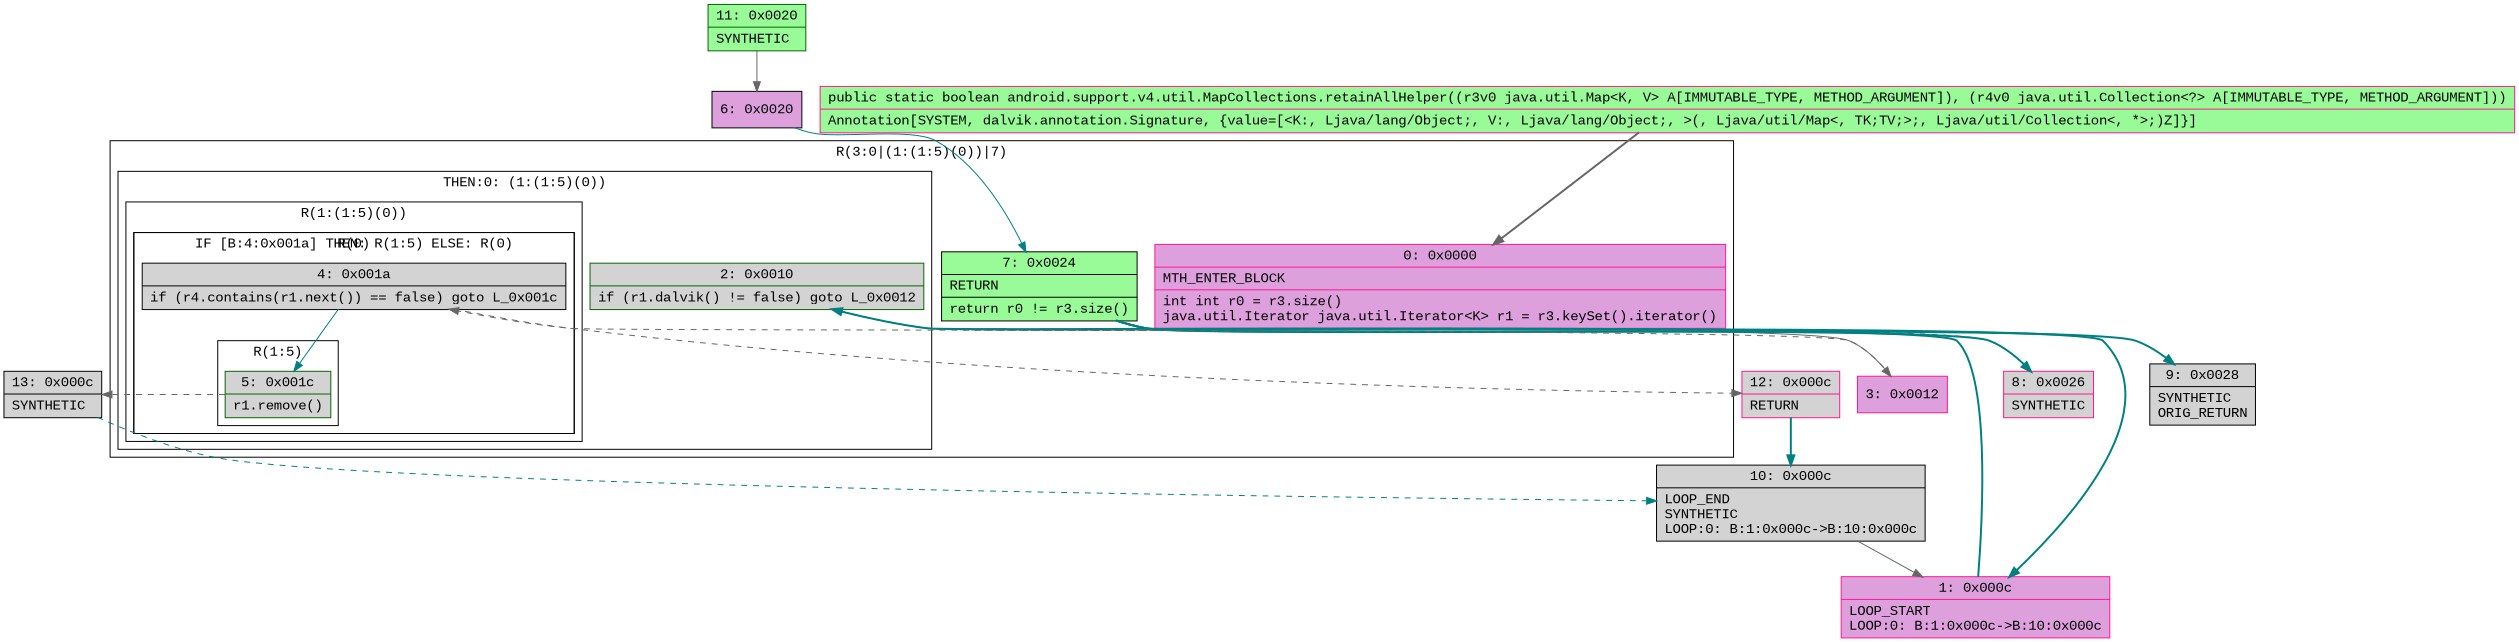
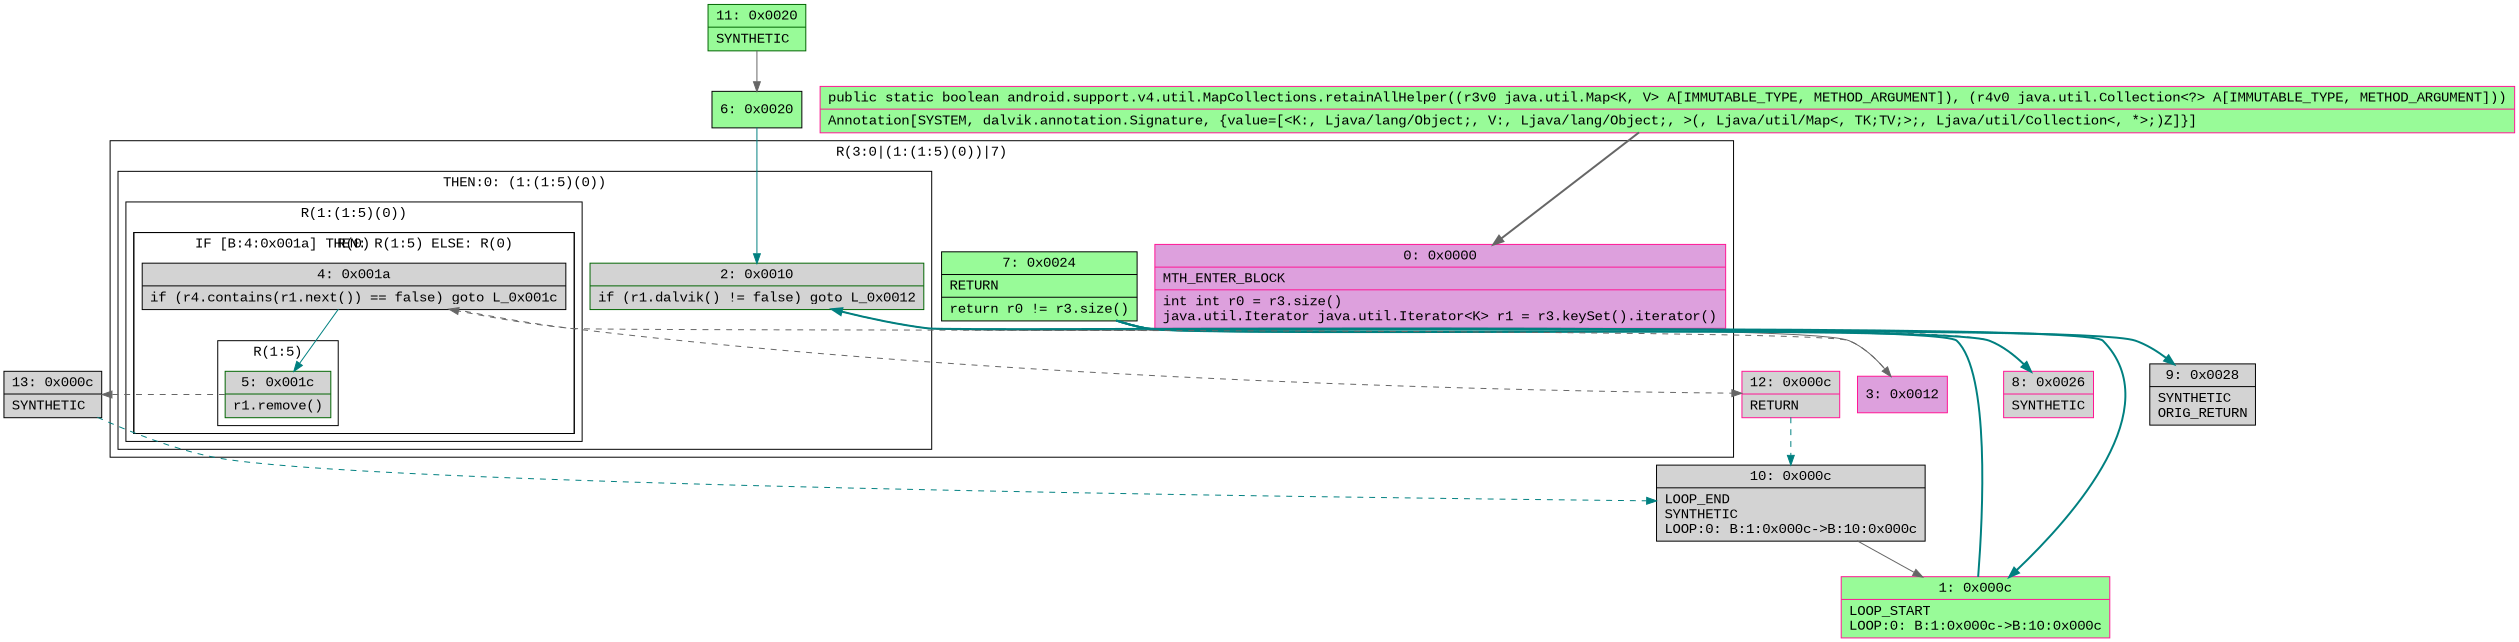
(757, 110) -> (757, 110)
(950, 150) -> (757, 191)
(1791, 436) -> (1791, 436)
(1975, 607) -> (1975, 607)
